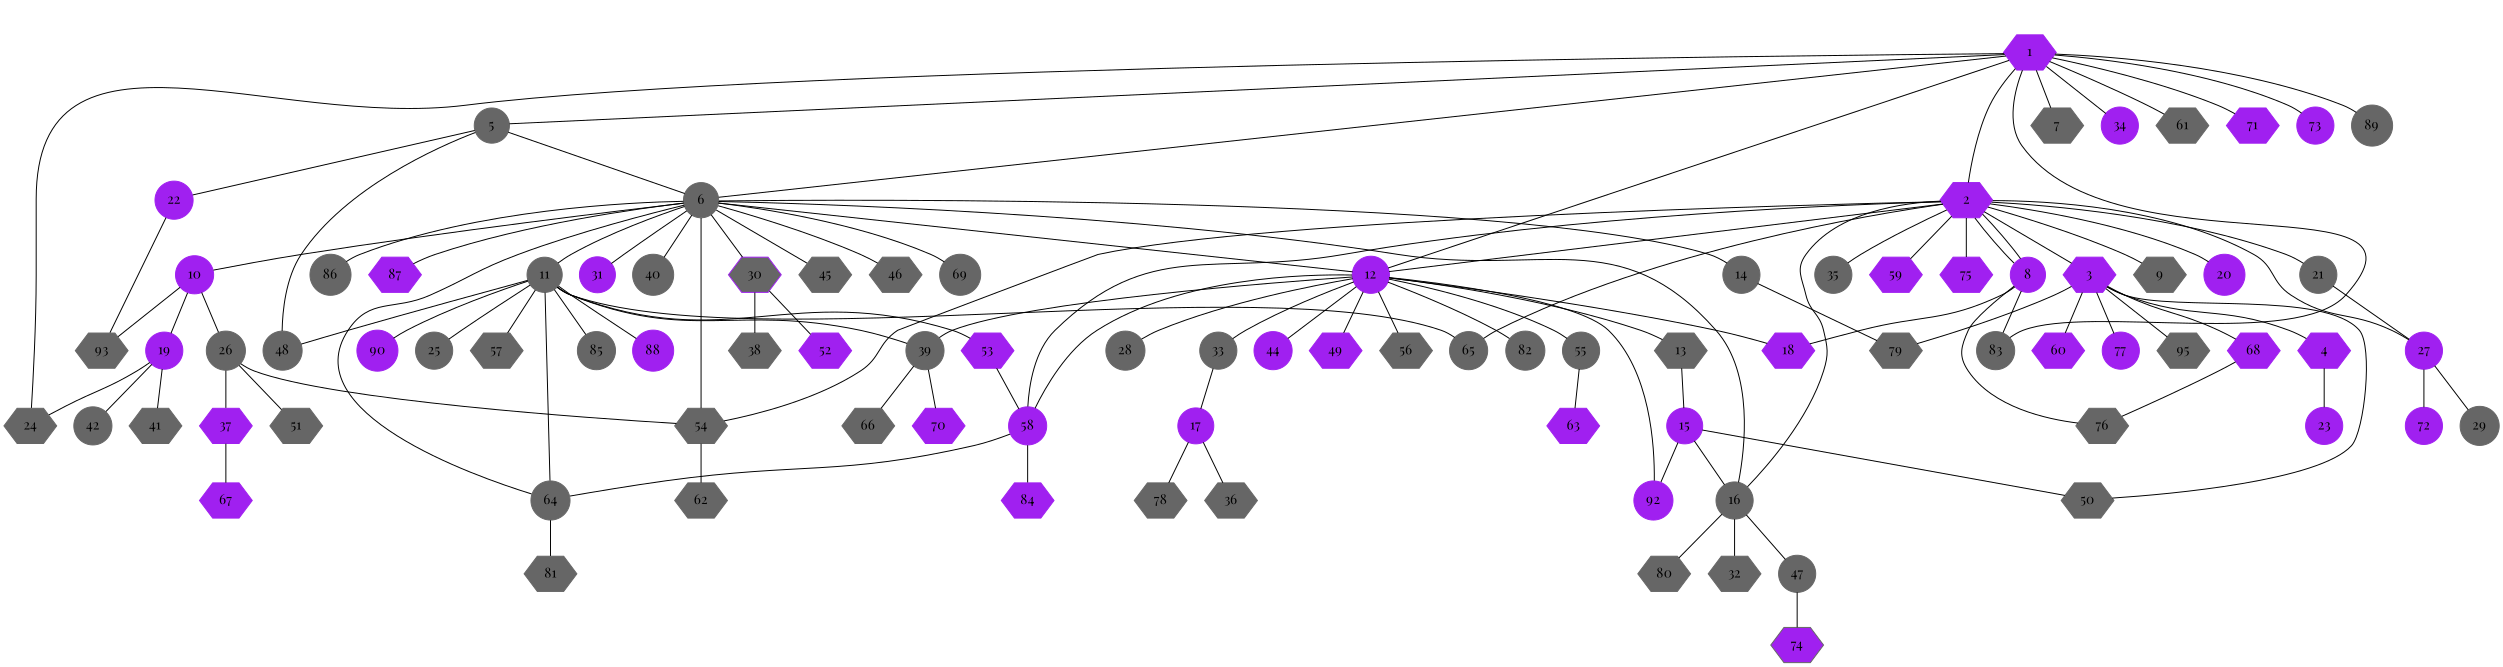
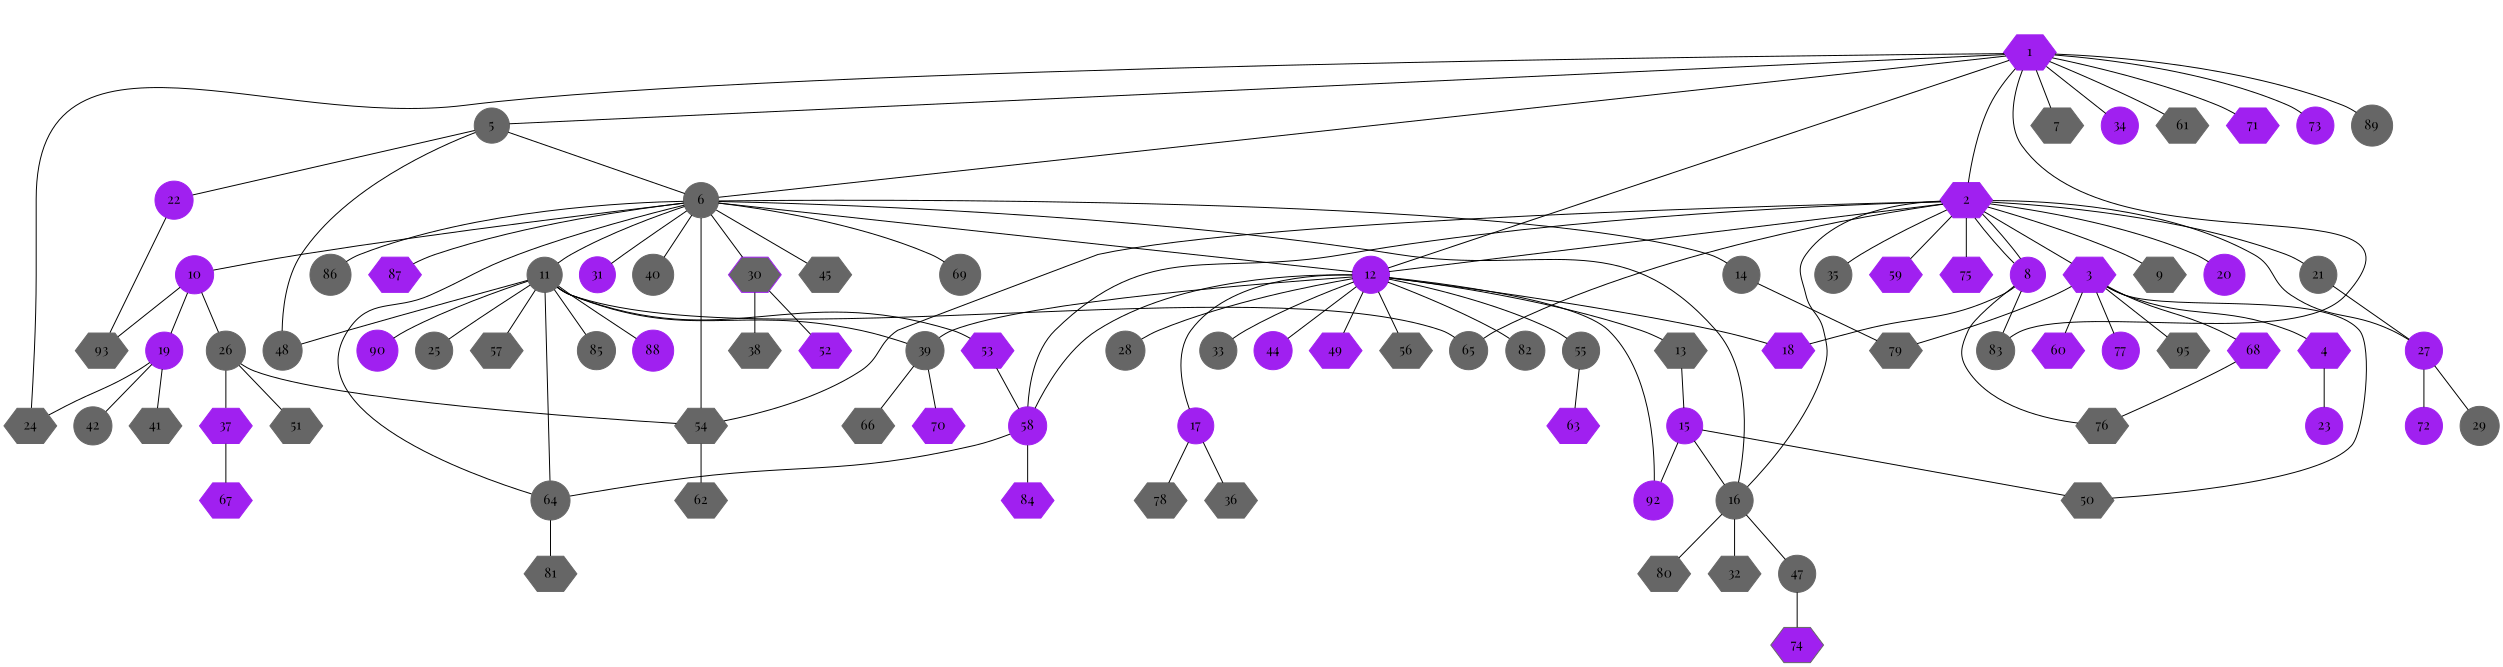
(896, 275) -> none
(1207, 389) -> (1227, 300)
